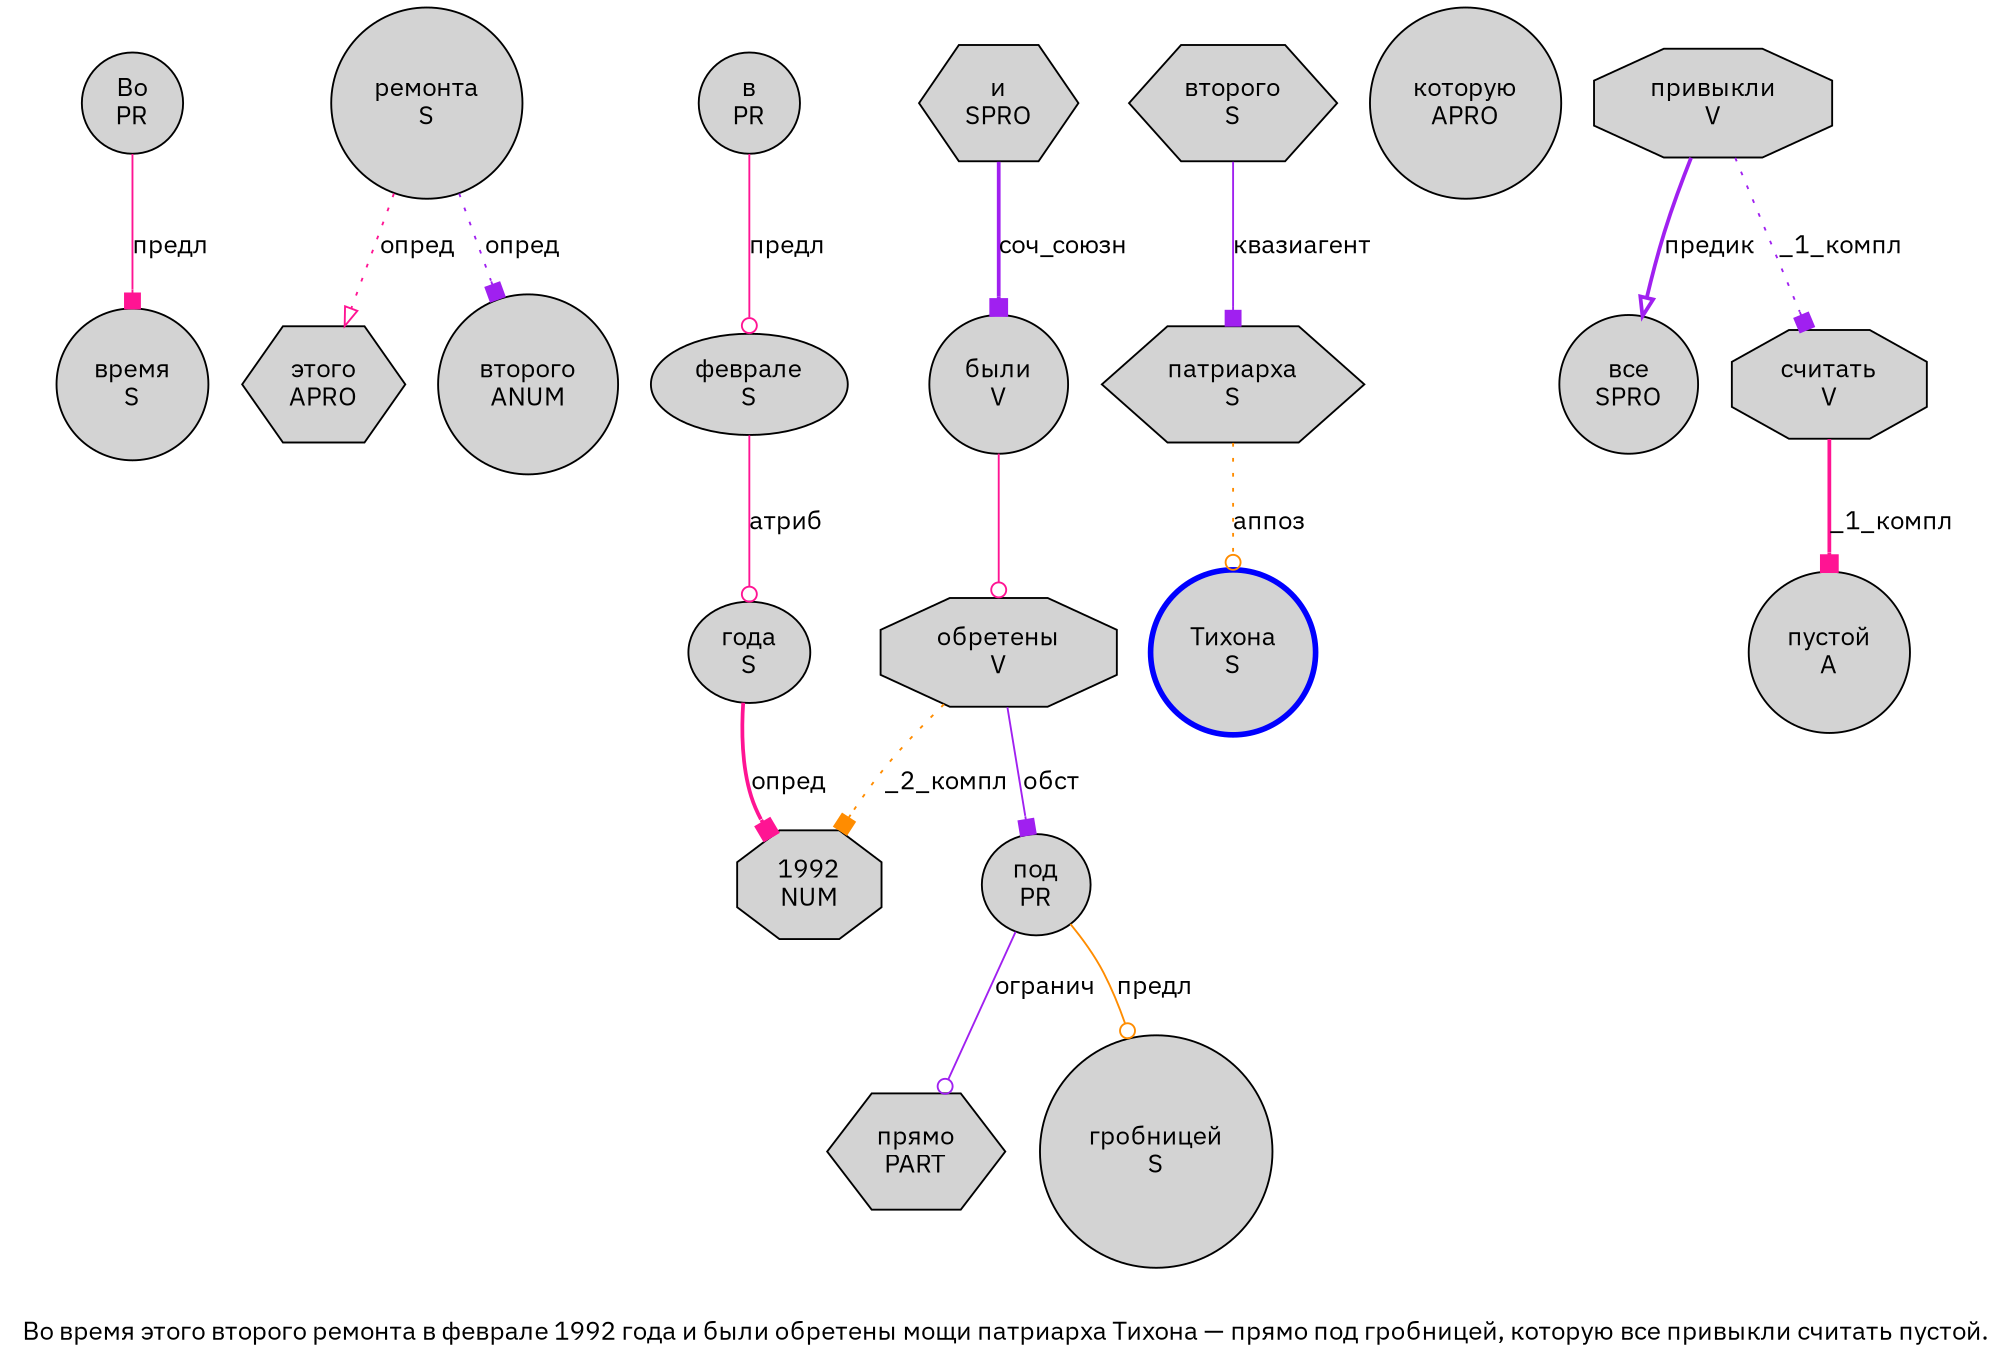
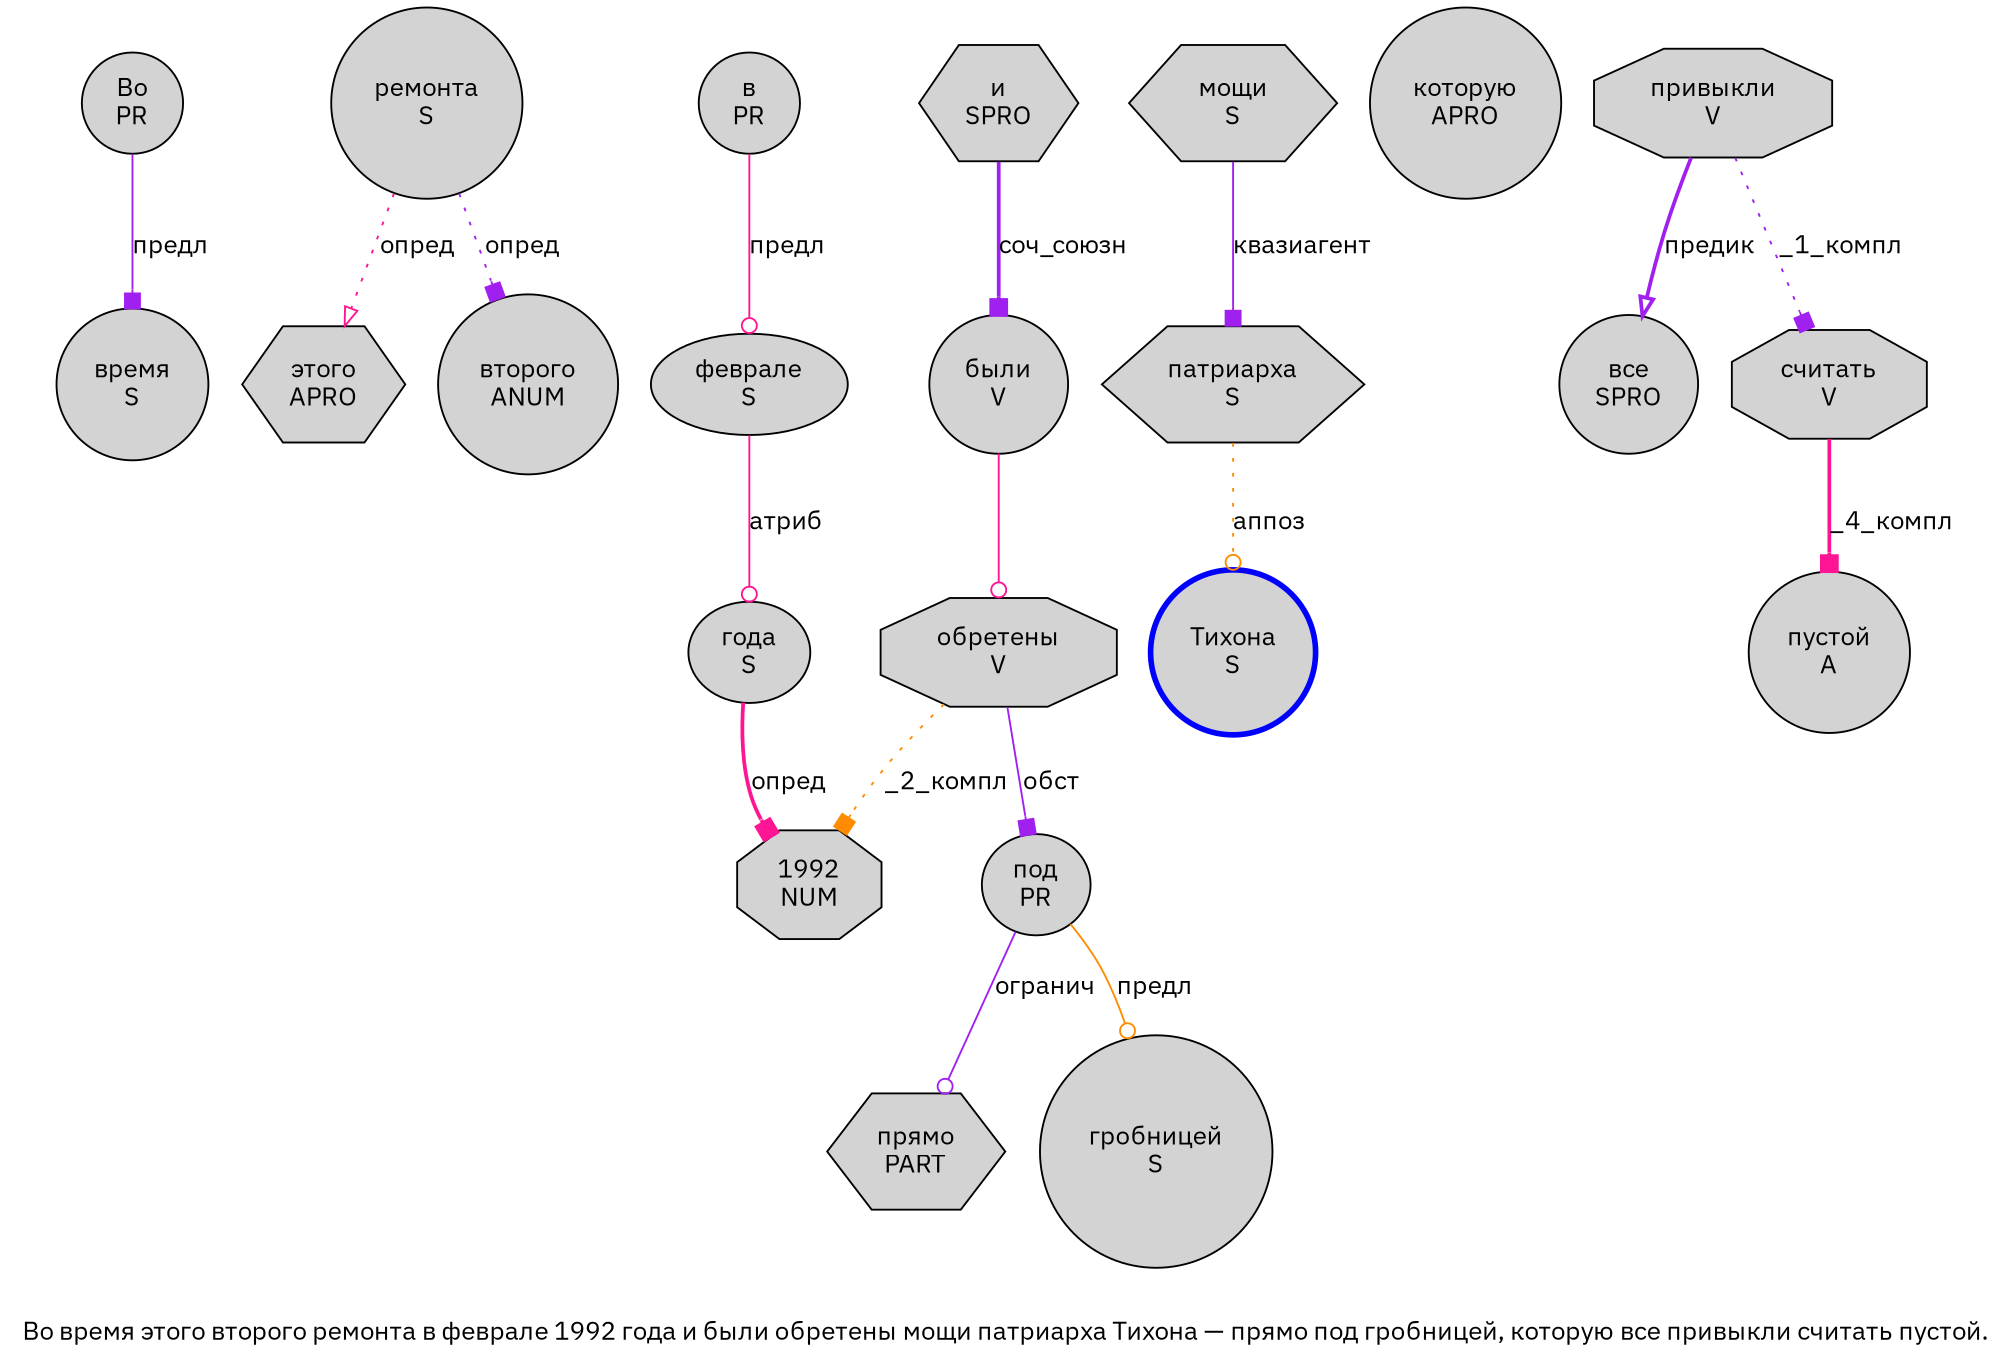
(1233, 103) -> (1233, 103)
(132, 222) -> (132, 222)
(1892, 522) -> (1892, 522)
